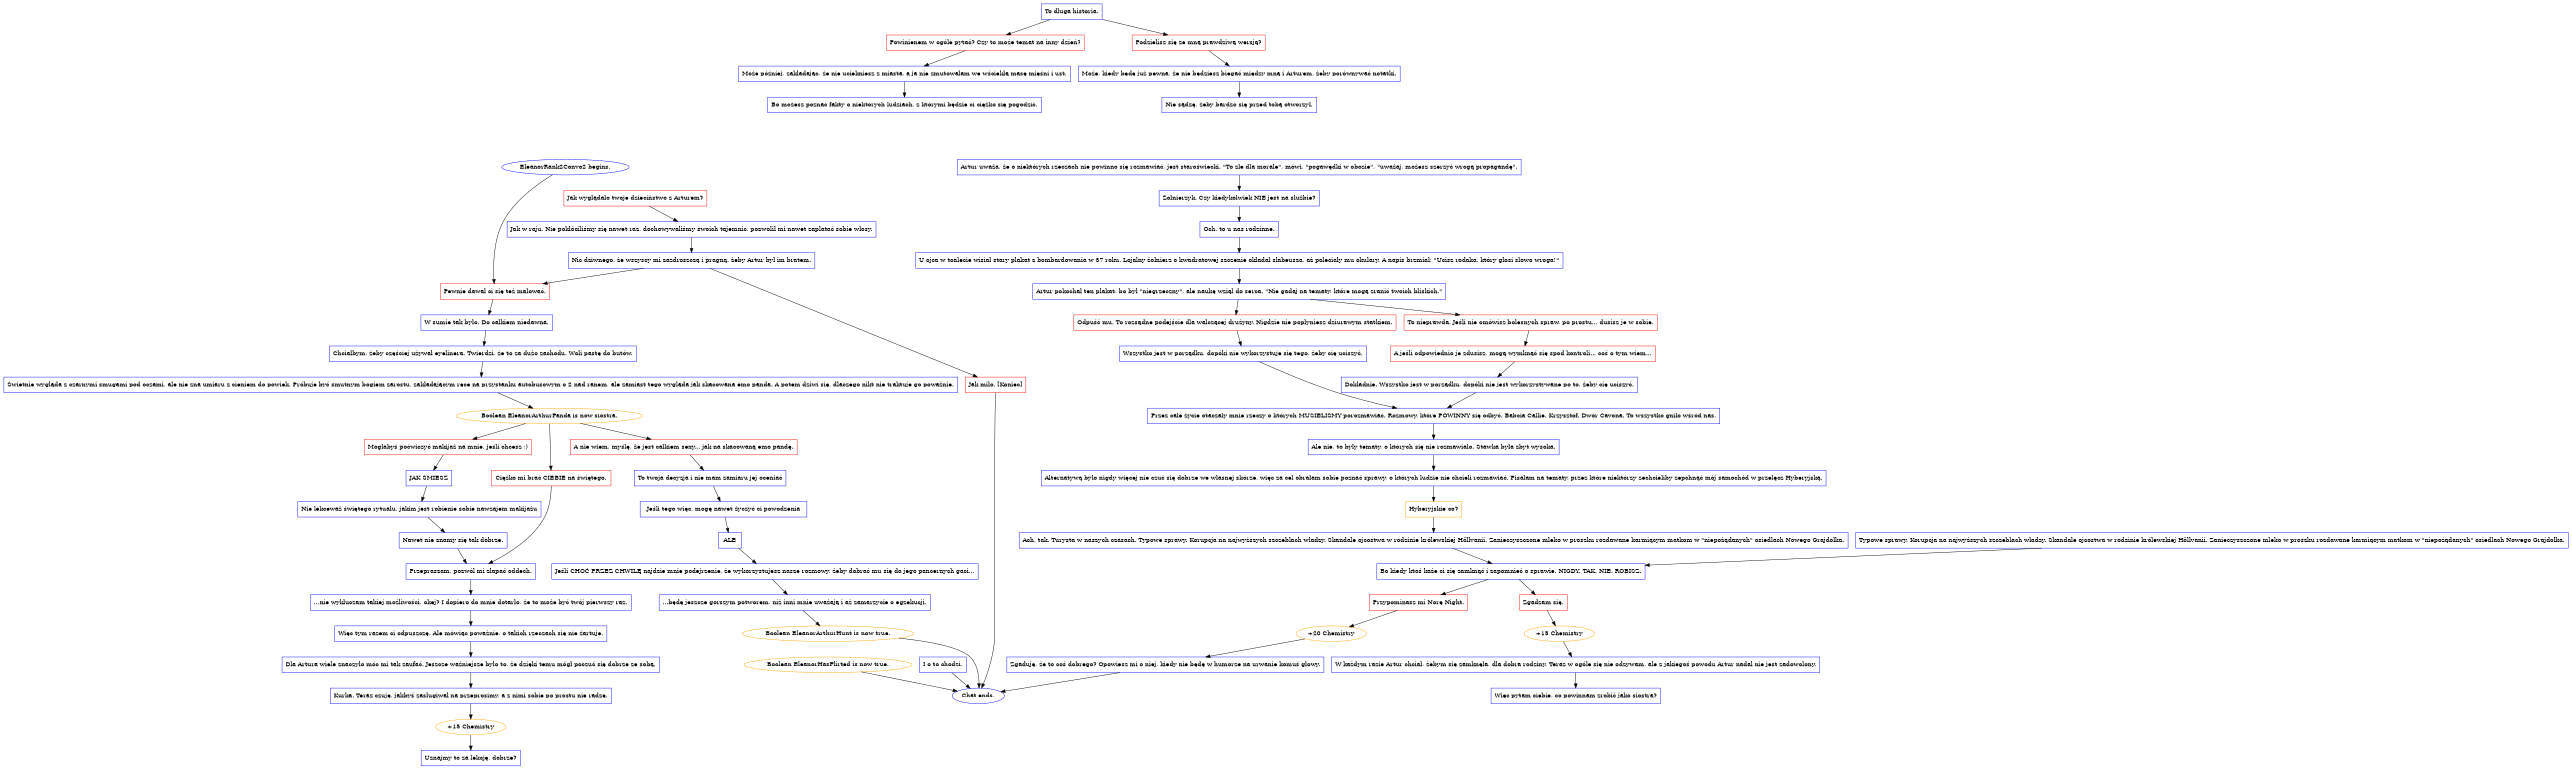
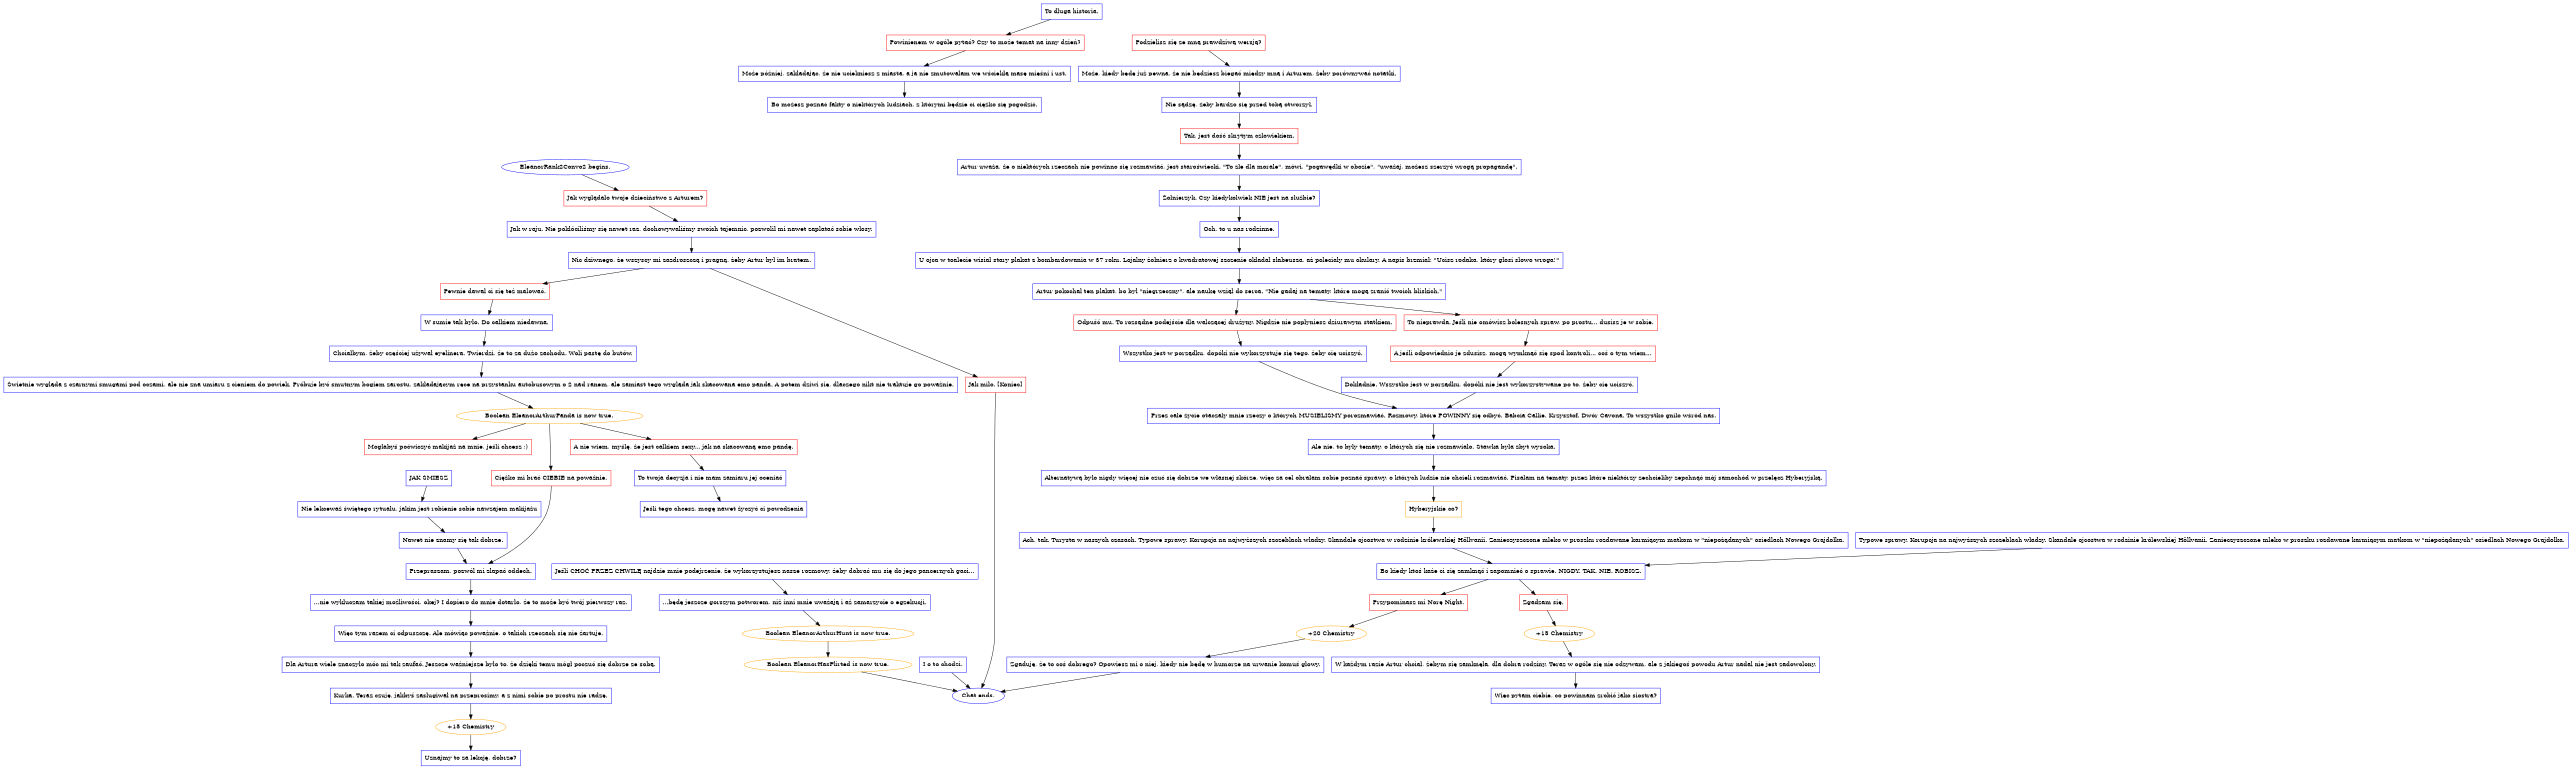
(1133, 27) -> none
none -> (1239, 136)
(506, 217) -> (598, 182)
(549, 416) -> (549, 416)
(440, 461) -> none
(551, 478) -> (551, 478)
(724, 509) -> (724, 509)
(730, 540) -> none
(950, 647) -> (828, 647)
